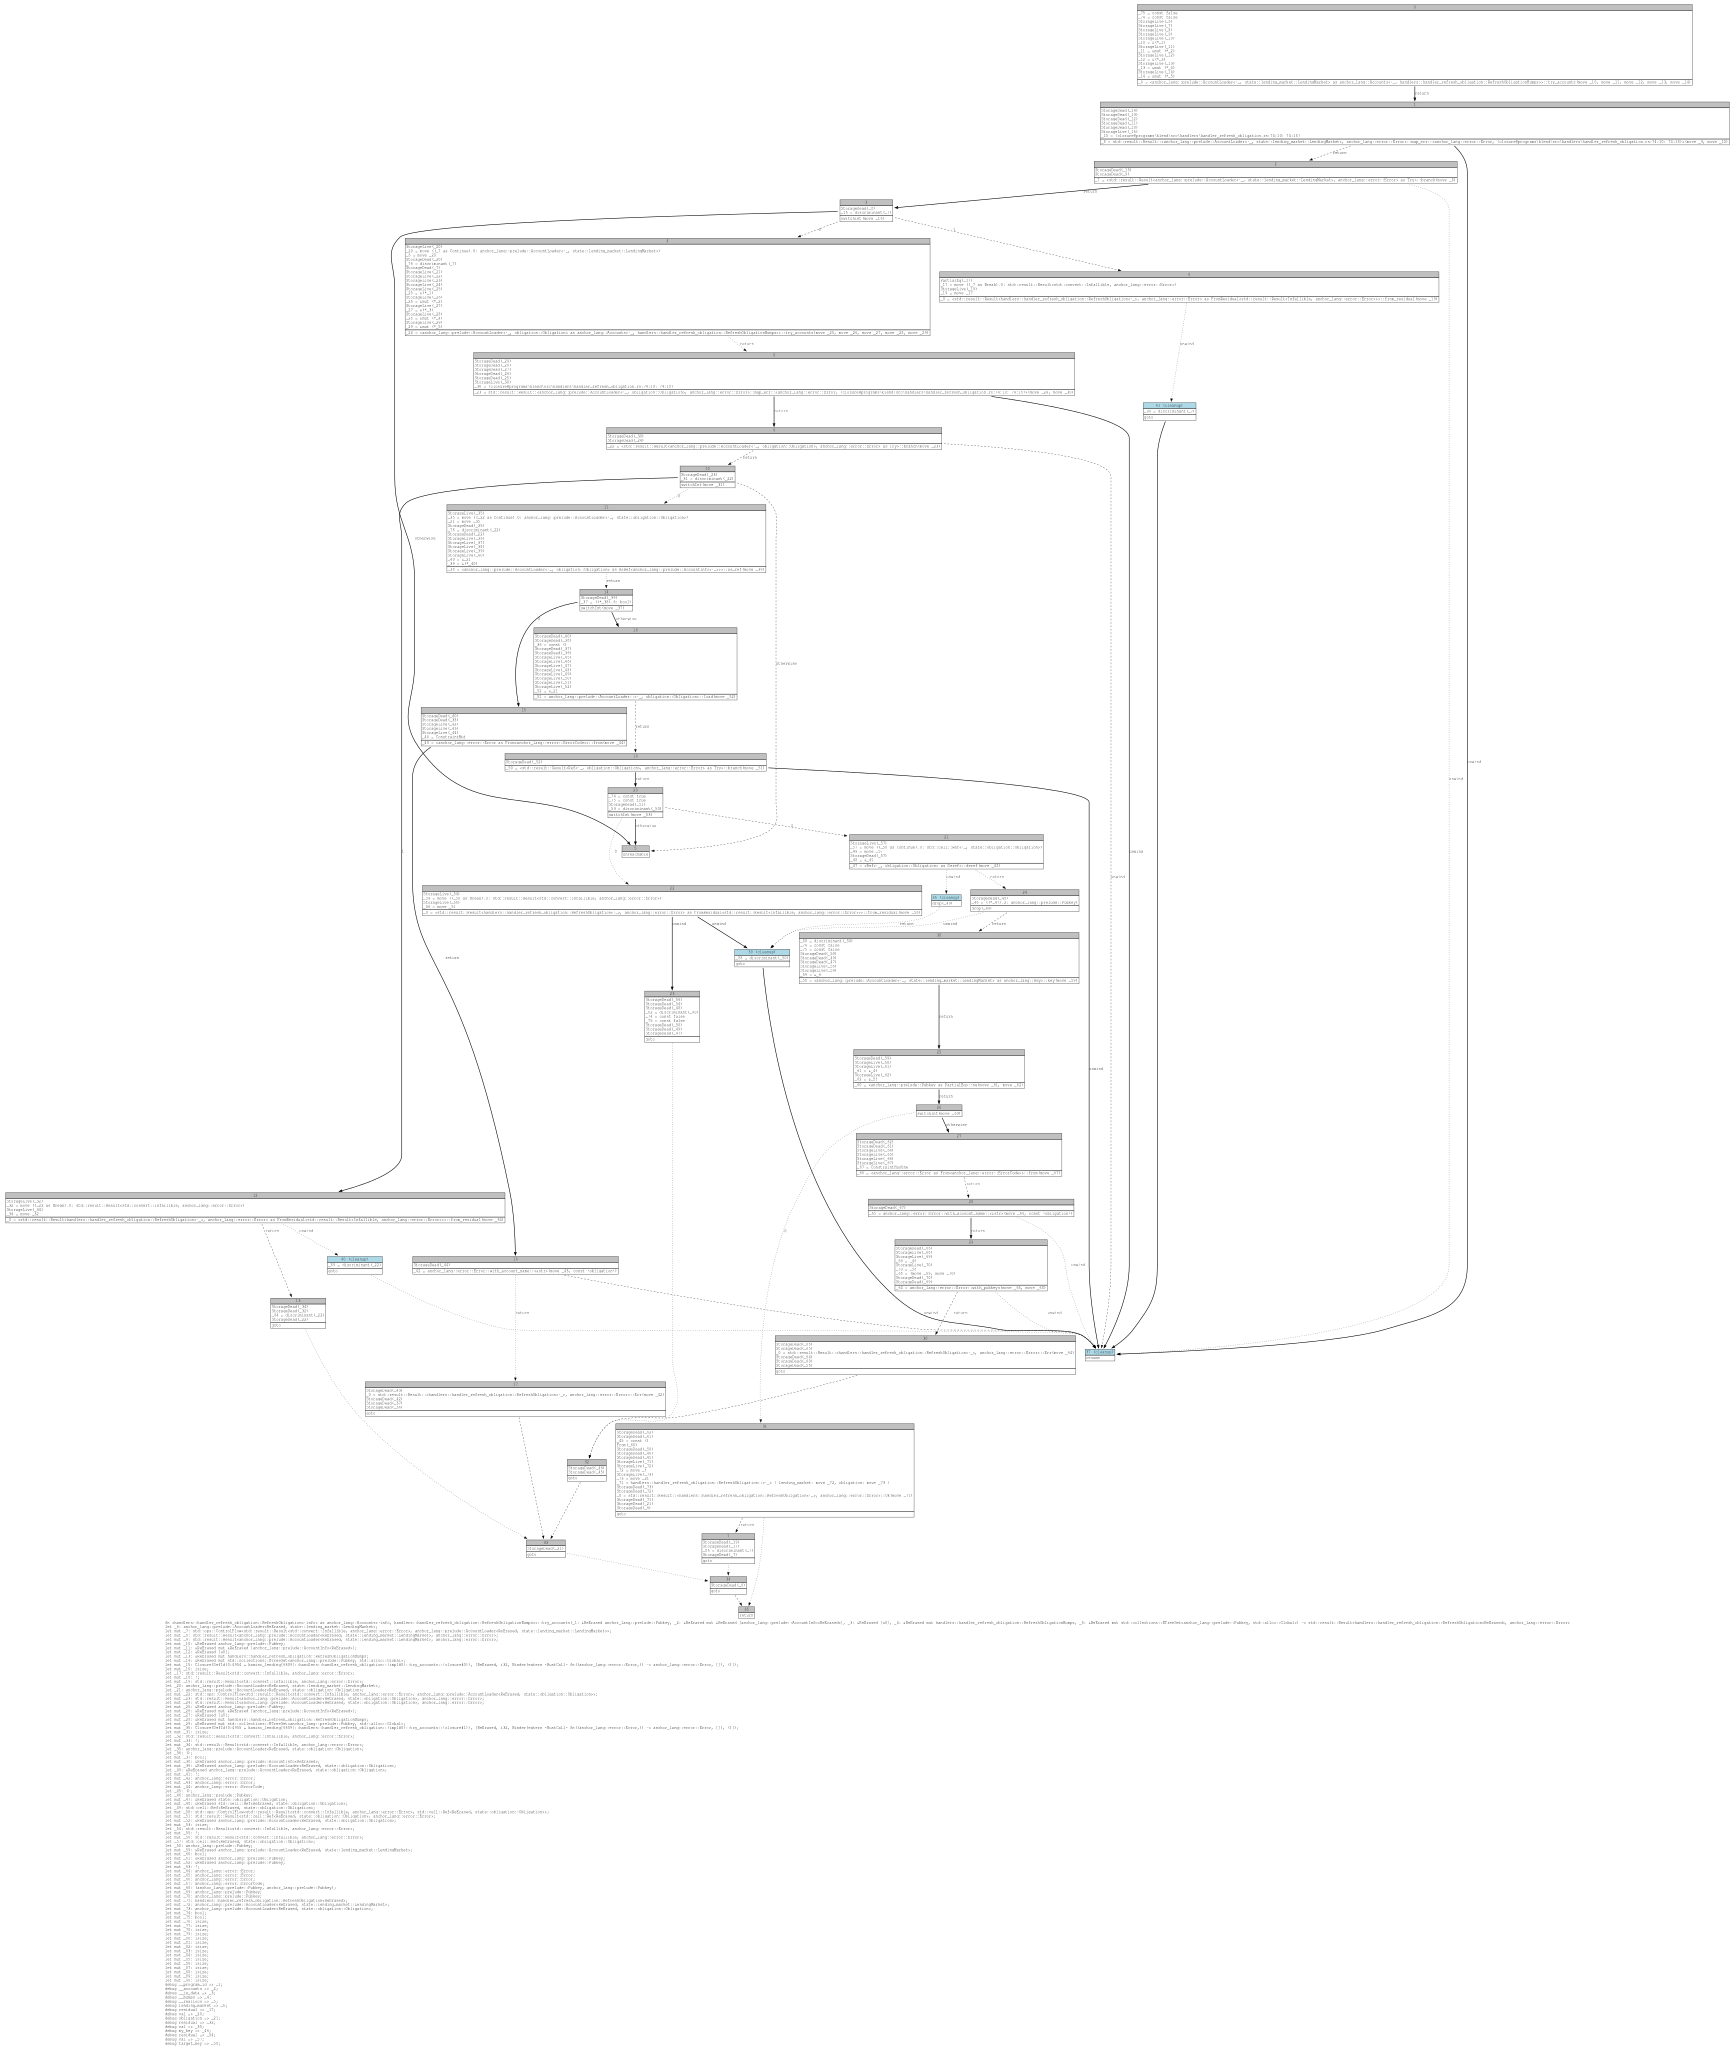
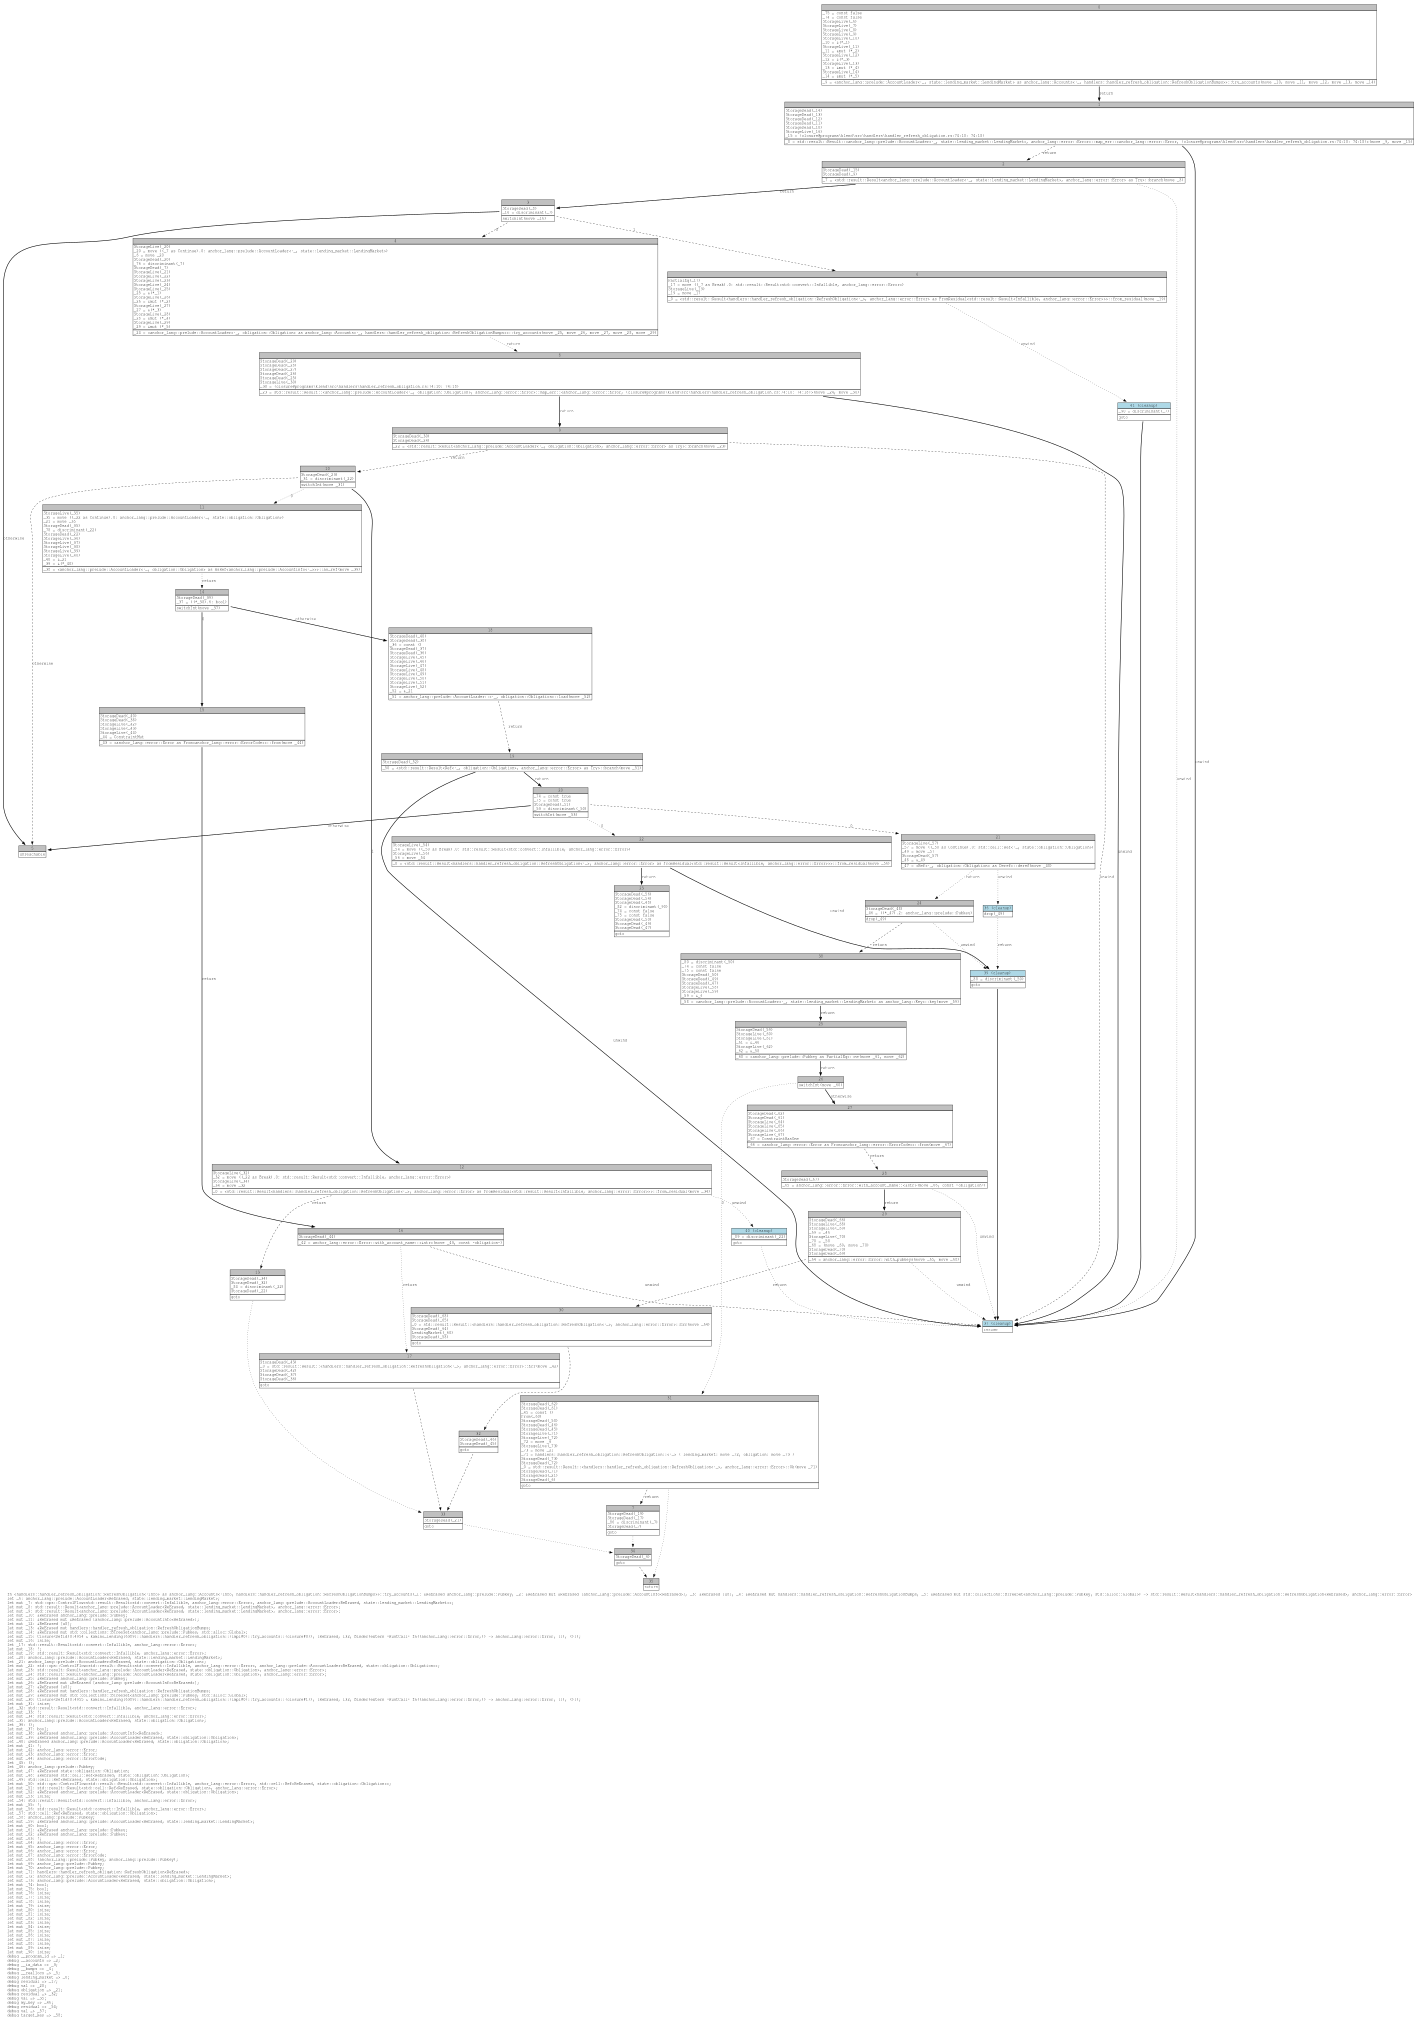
(679, 924) -> (649, 877)
(672, 1281) -> none
(795, 1361) -> (433, 1333)
